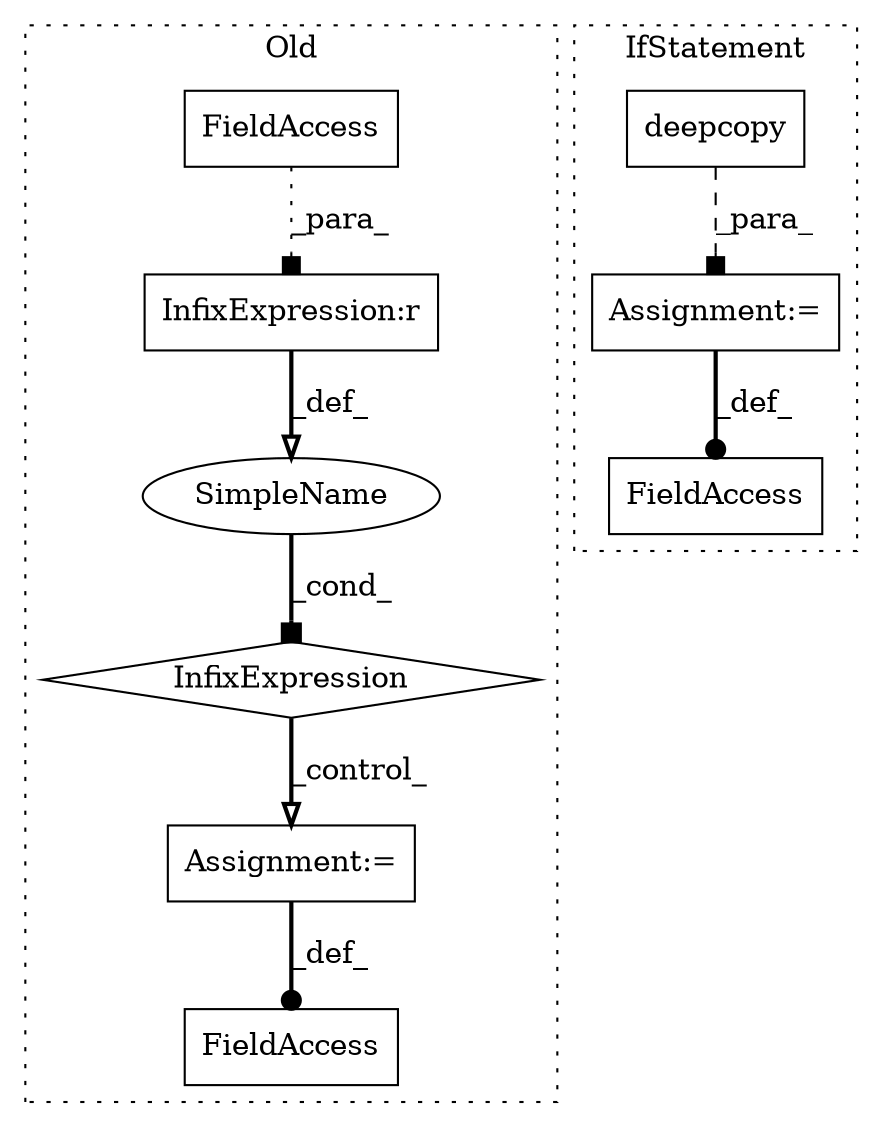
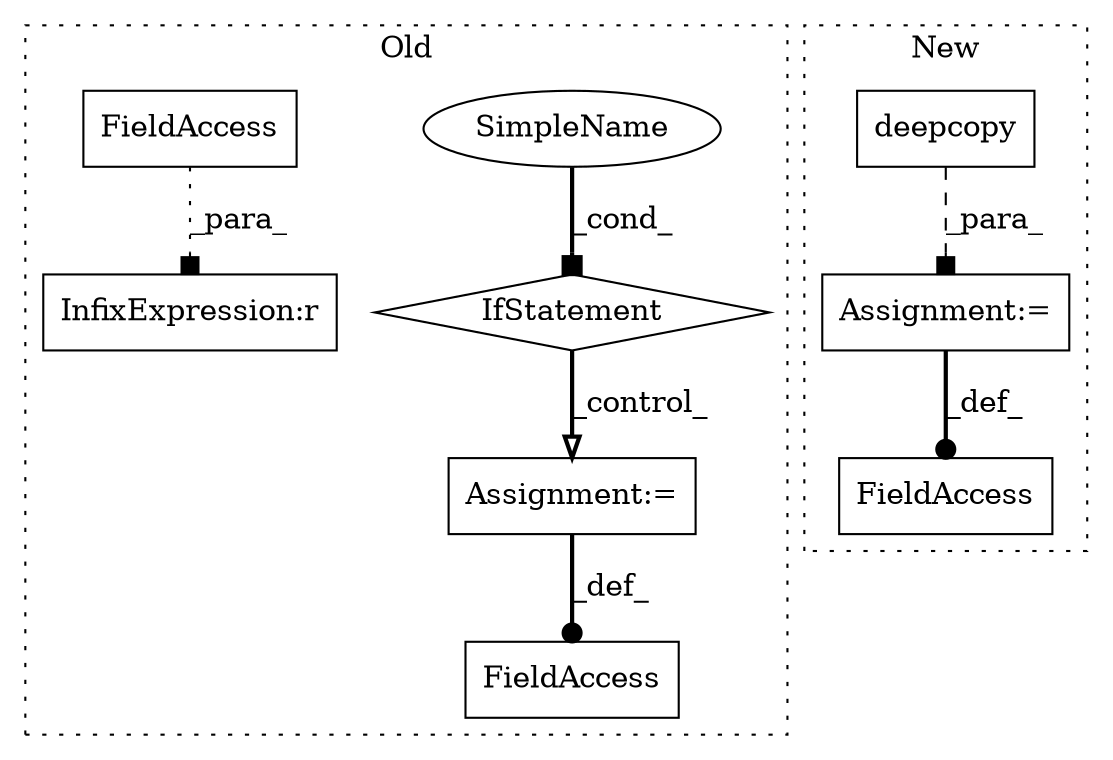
(716, 50) -> (946, 50)
(291, 394) -> none
(291, 680) -> (572, 312)
